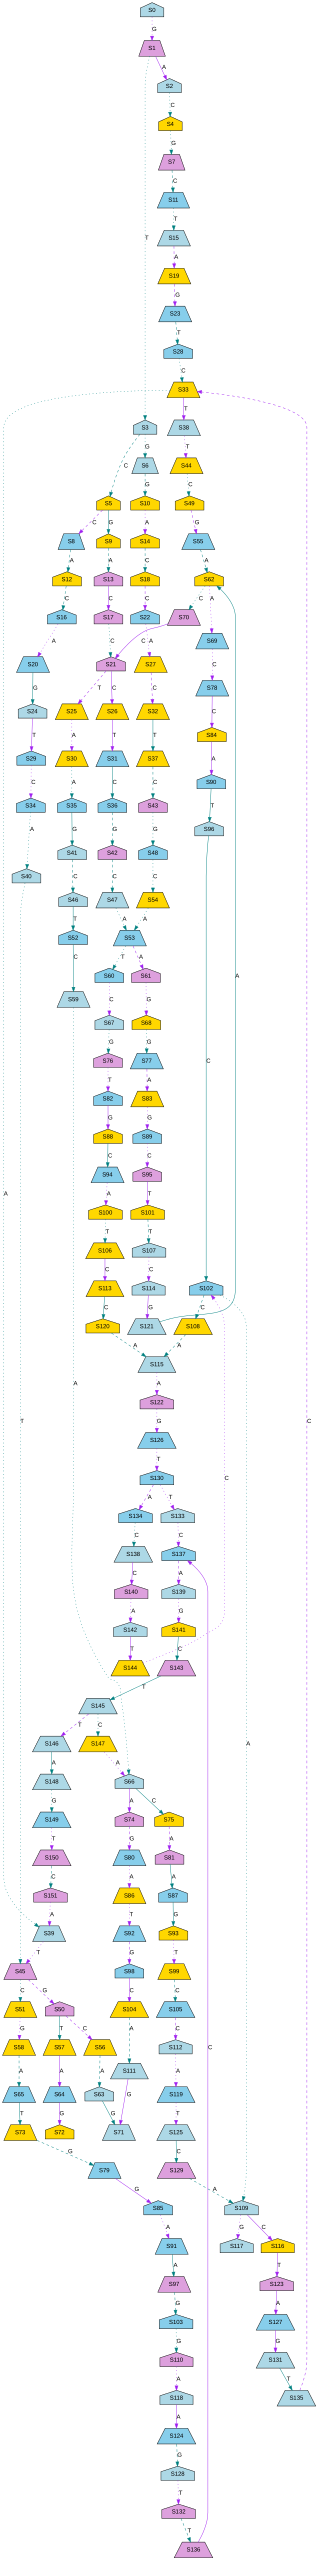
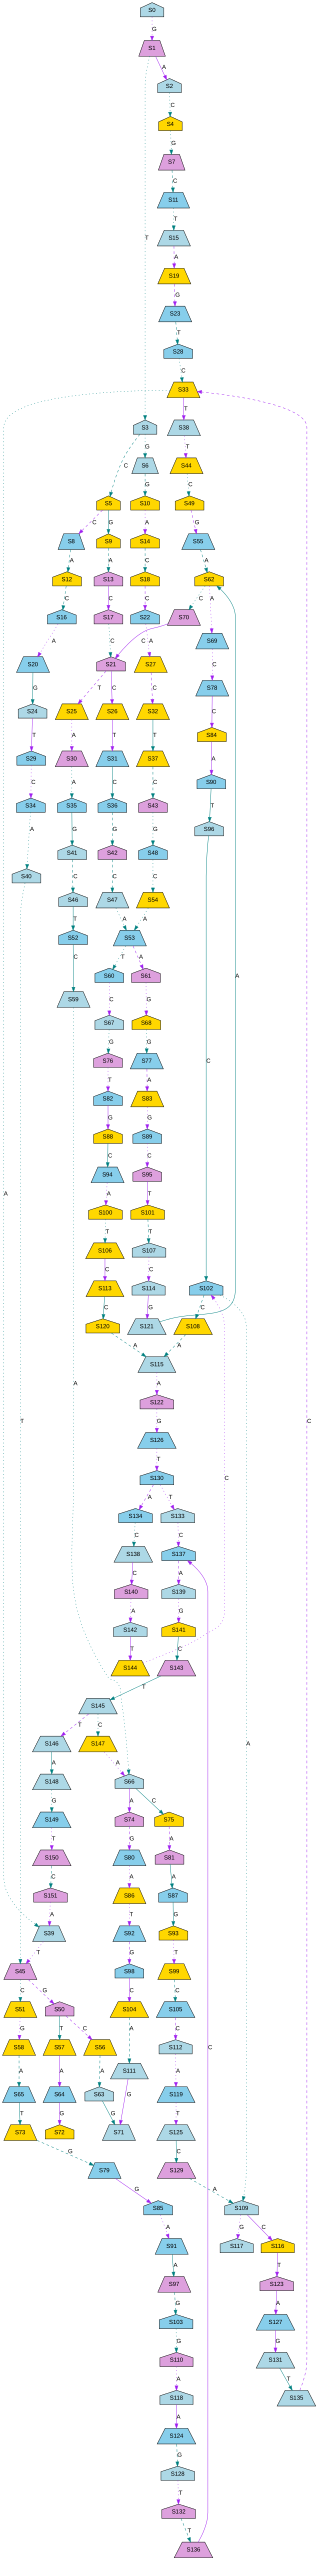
(72, 759) -> (72, 759)
